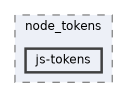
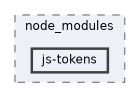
(64, 27) -> (70, 27)
